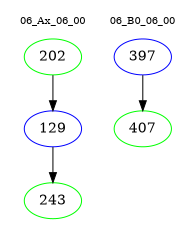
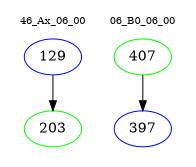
(53, 21) -> (53, 21)
(53, 57) -> none
(143, 88) -> (143, 88)
(53, 201) -> (53, 129)
